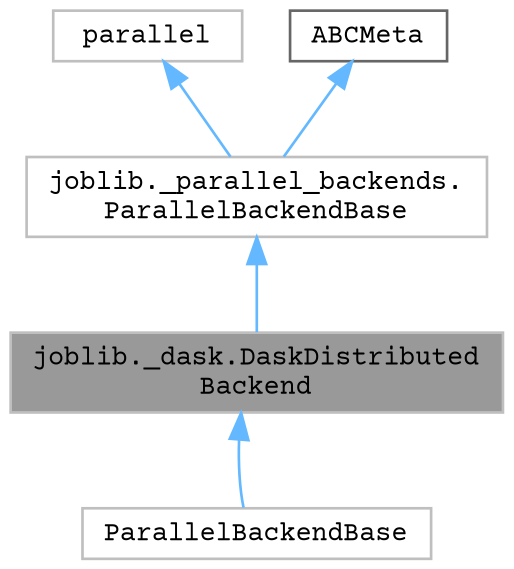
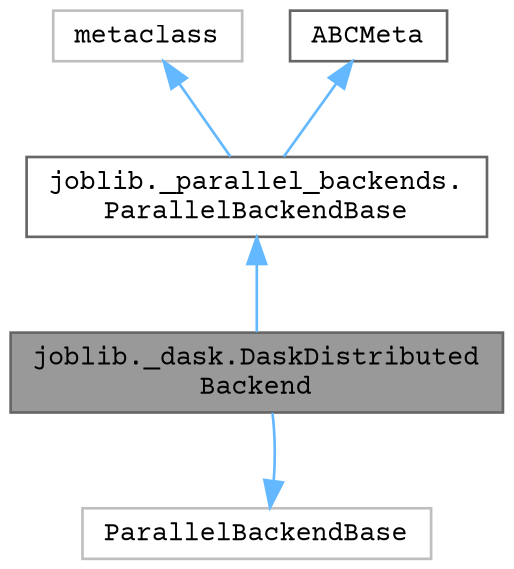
(148, 36) -> (148, 36)
(257, 197) -> (257, 197)
(257, 373) -> (257, 373)
(239, 474) -> (275, 447)
